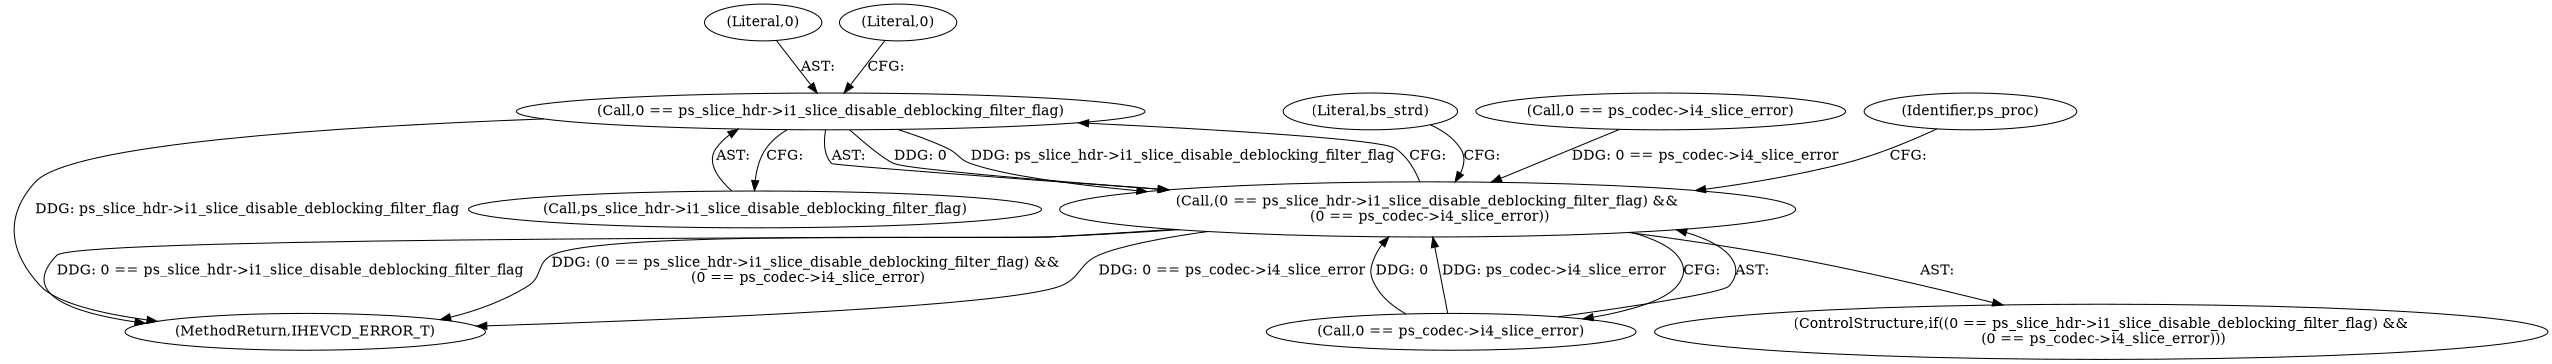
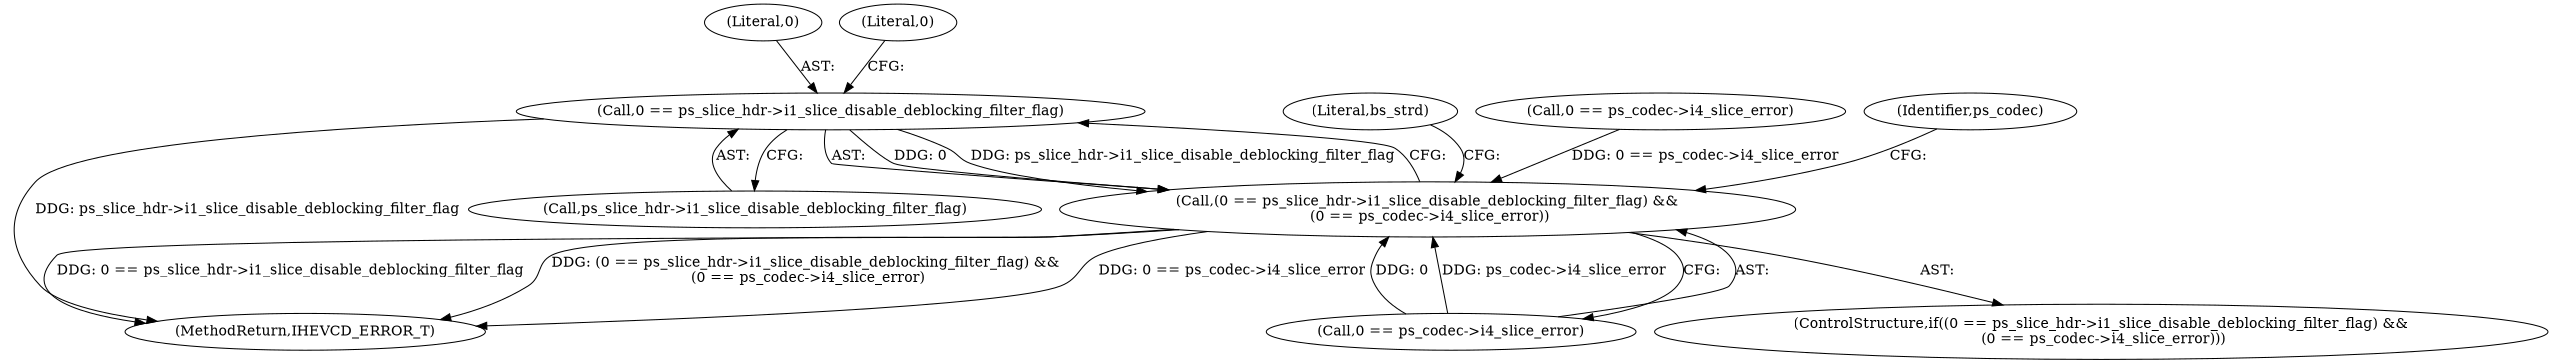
(1970, 111) -> (1970, 111)
